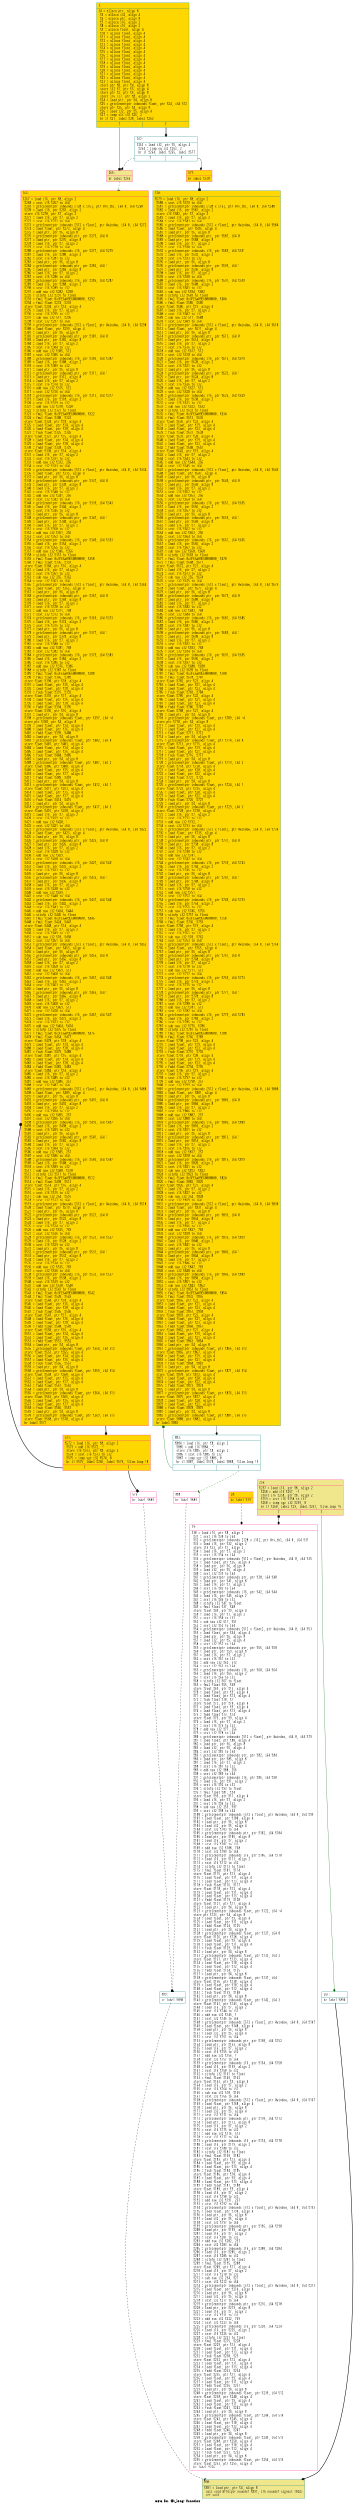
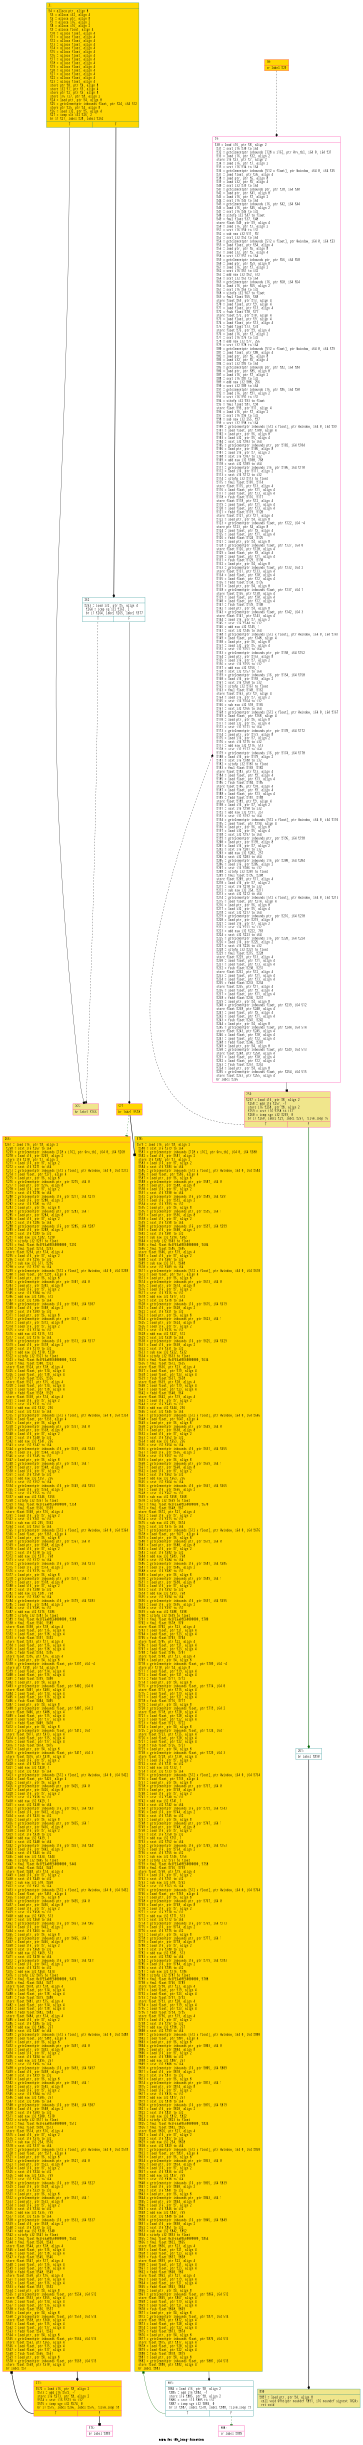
(119, 186) -> (128, 1125)
(326, 1752) -> (309, 1436)
(172, 1997) -> none
